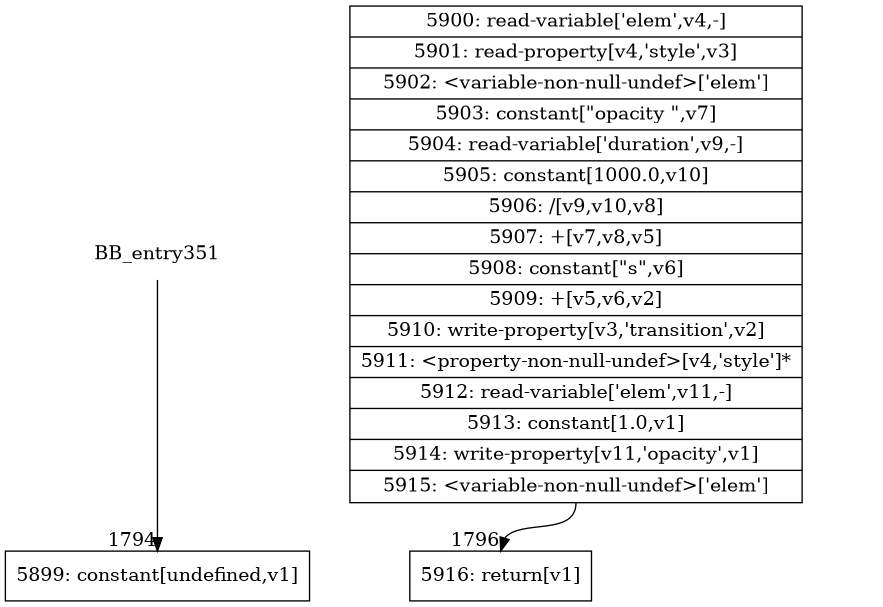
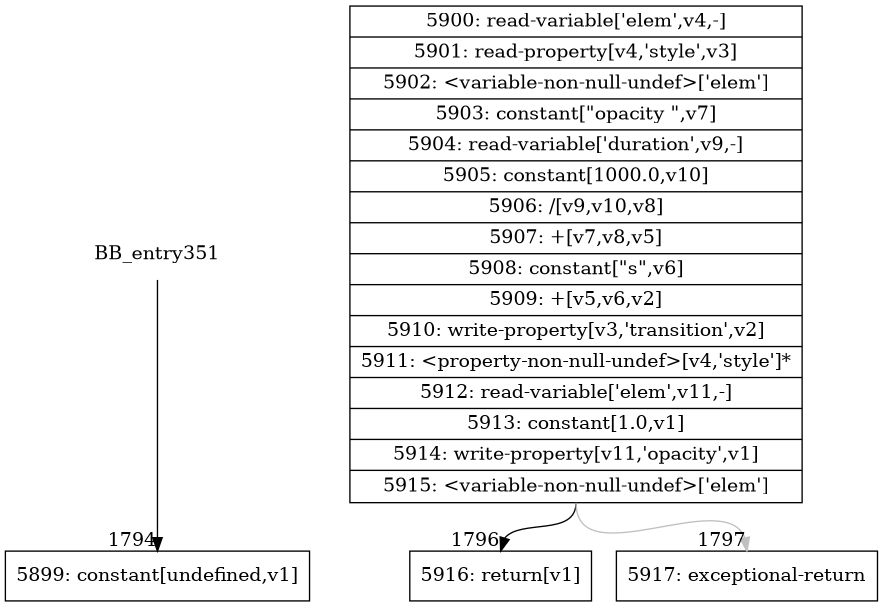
none -> (747, 576)
